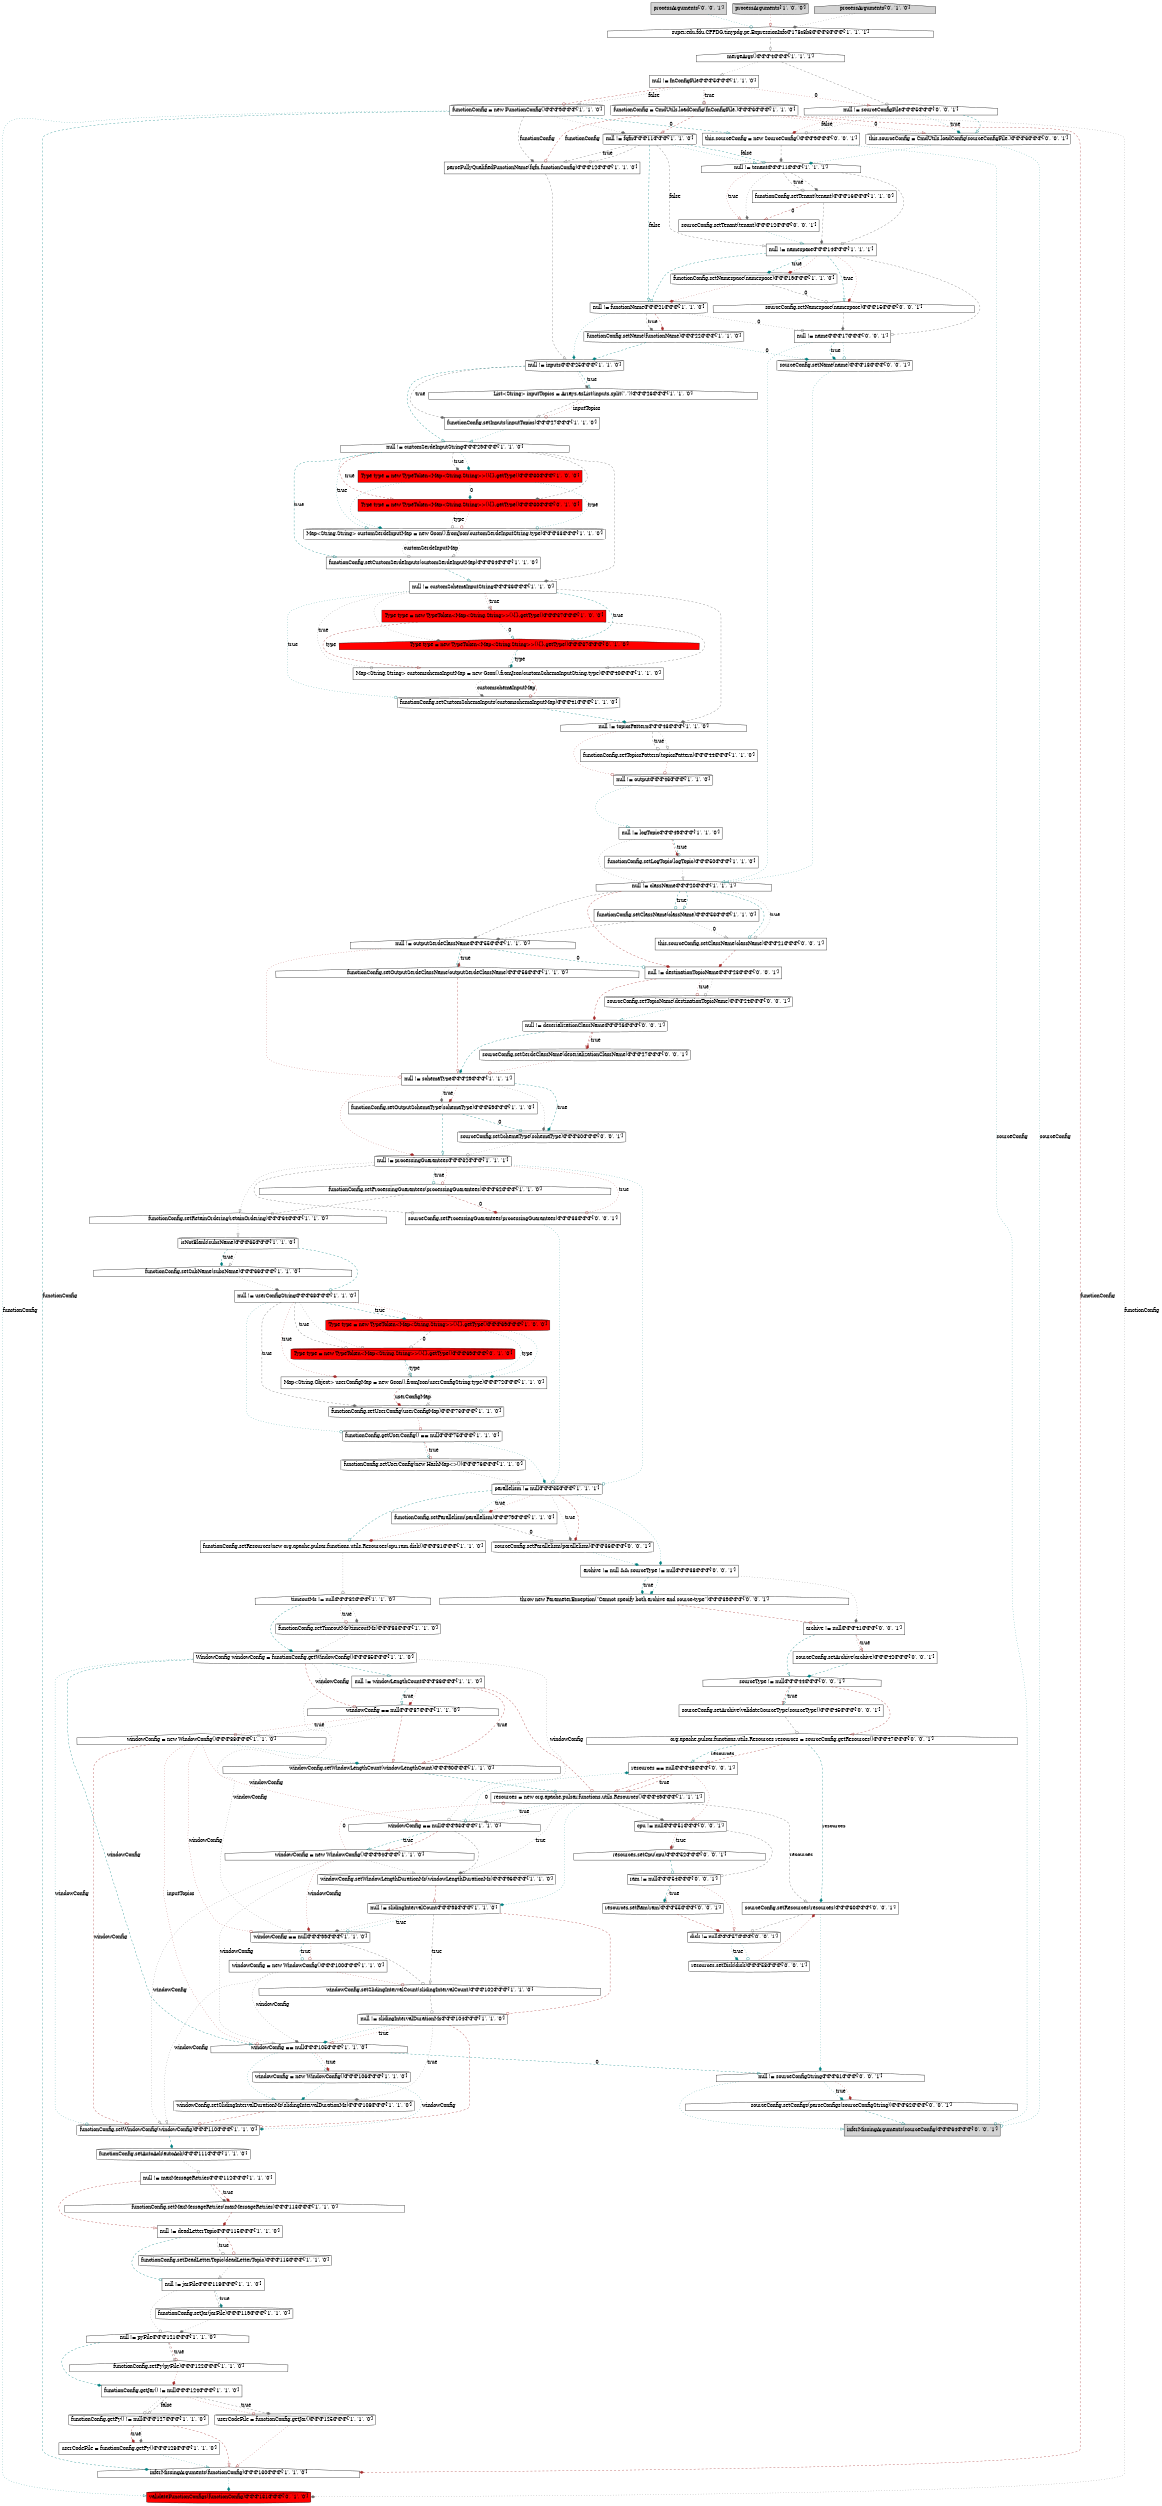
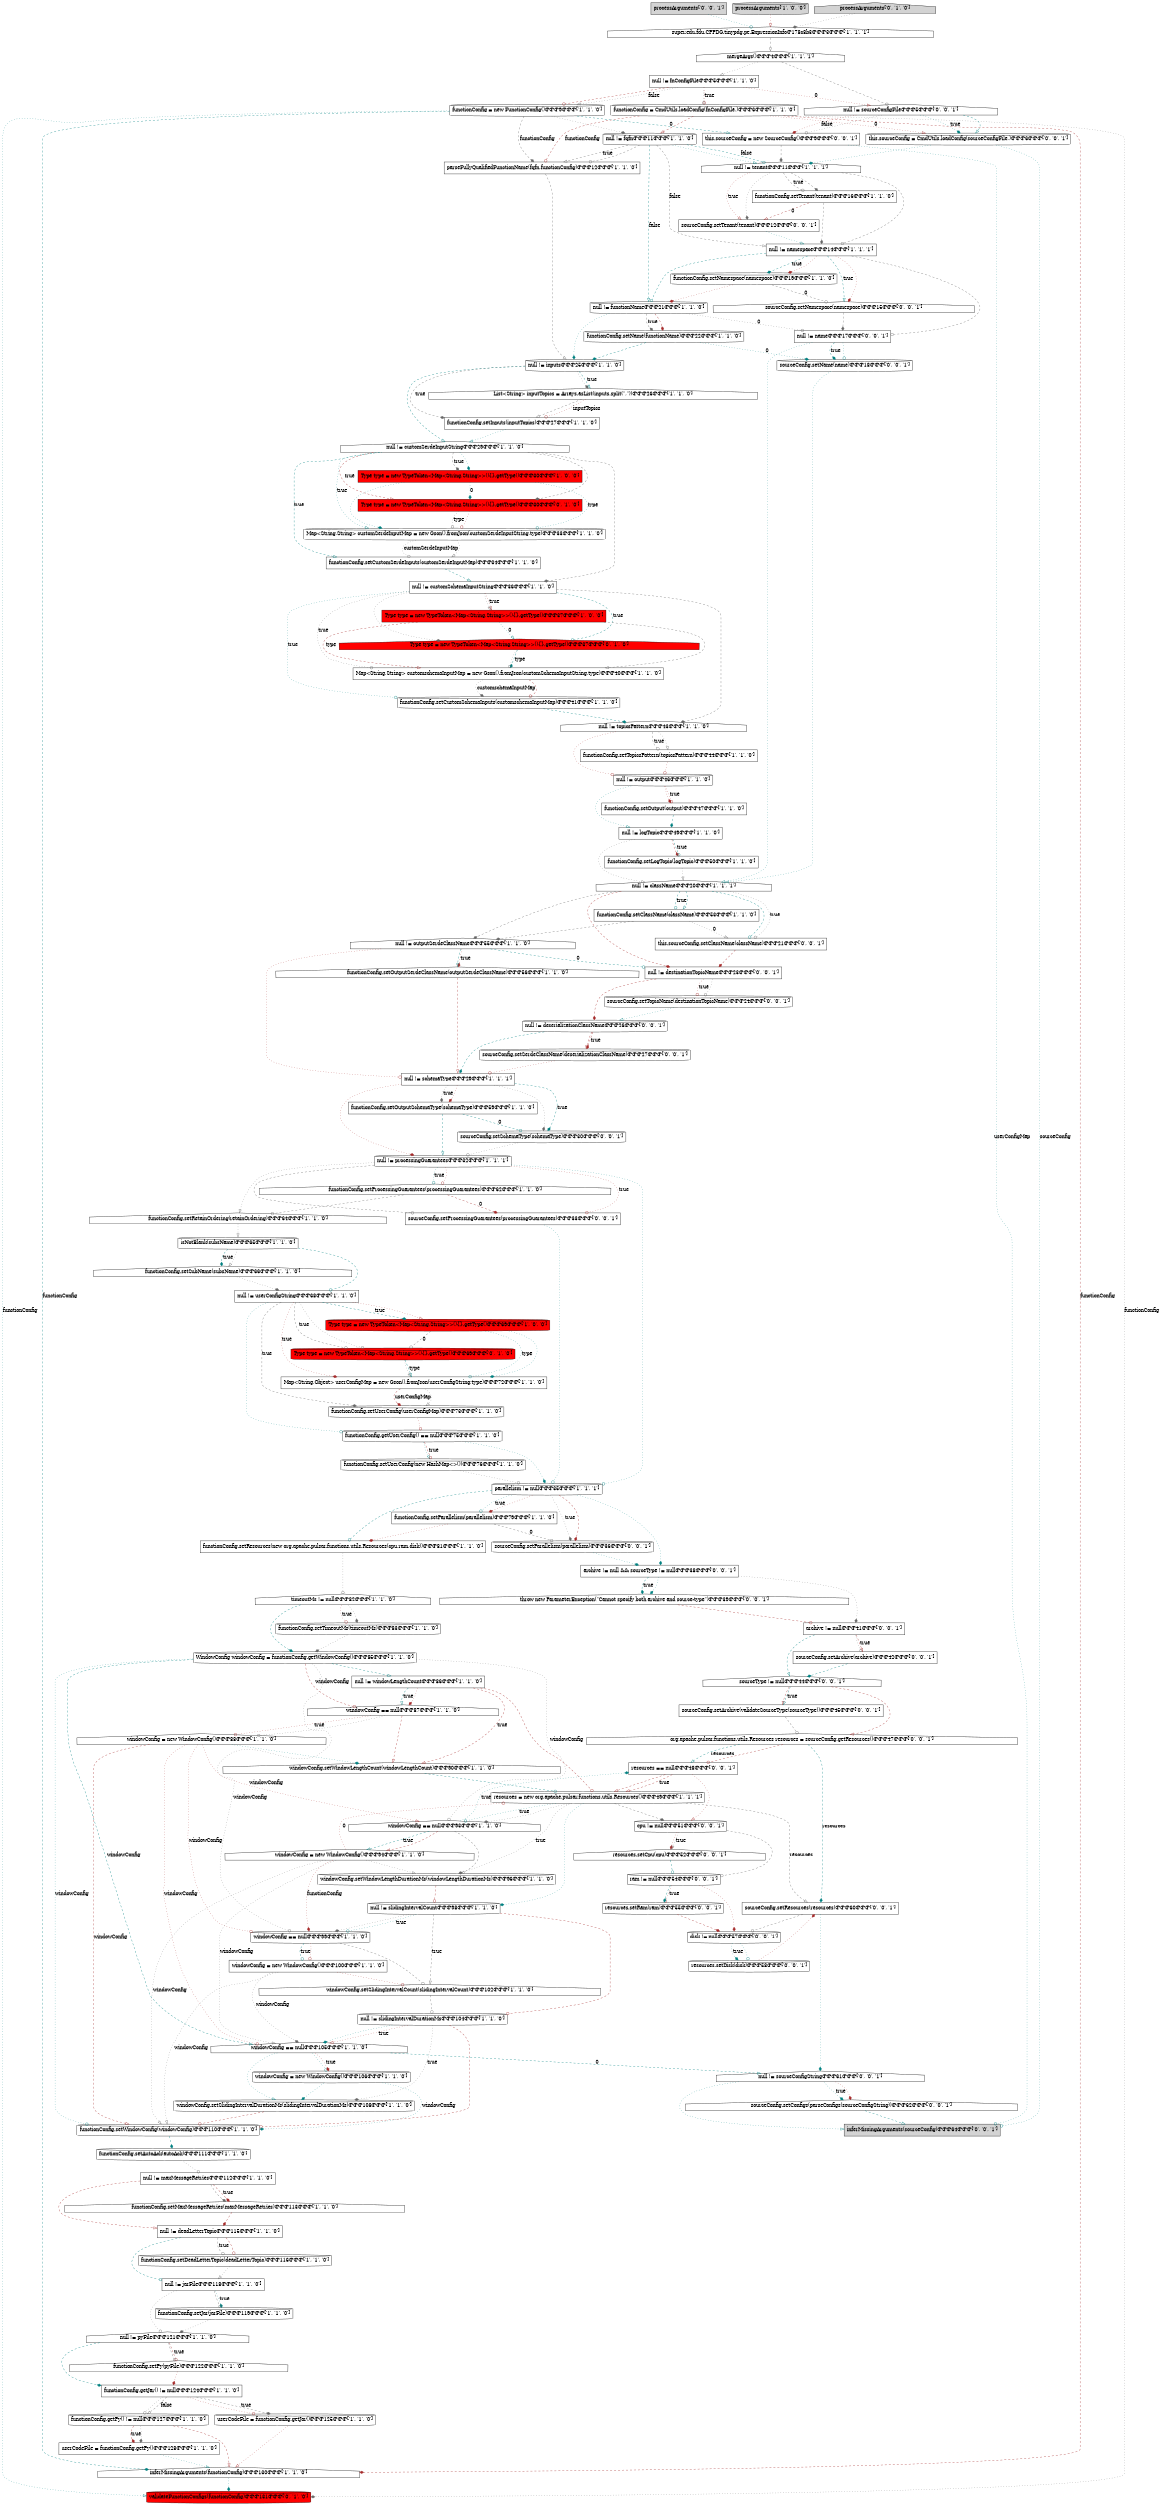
none -> (674, 809)
(1012, 1137) -> (1012, 1137)
(486, 1797) -> (486, 1797)
(181, 1894) -> (181, 1894)
(324, 1894) -> (324, 1894)
(725, 1901) -> (725, 1901)
